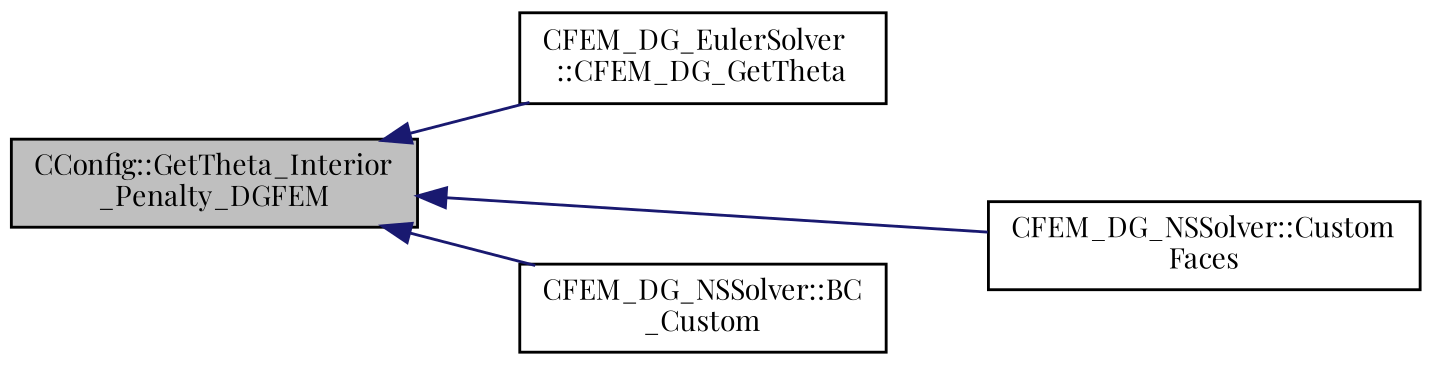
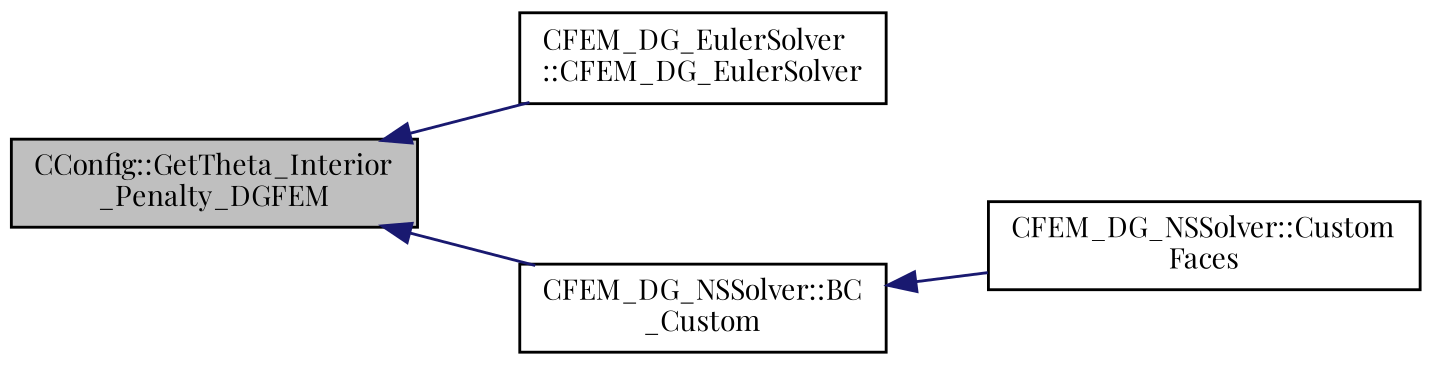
(703, 58) -> (703, 58)
(717, 215) -> (952, 277)
